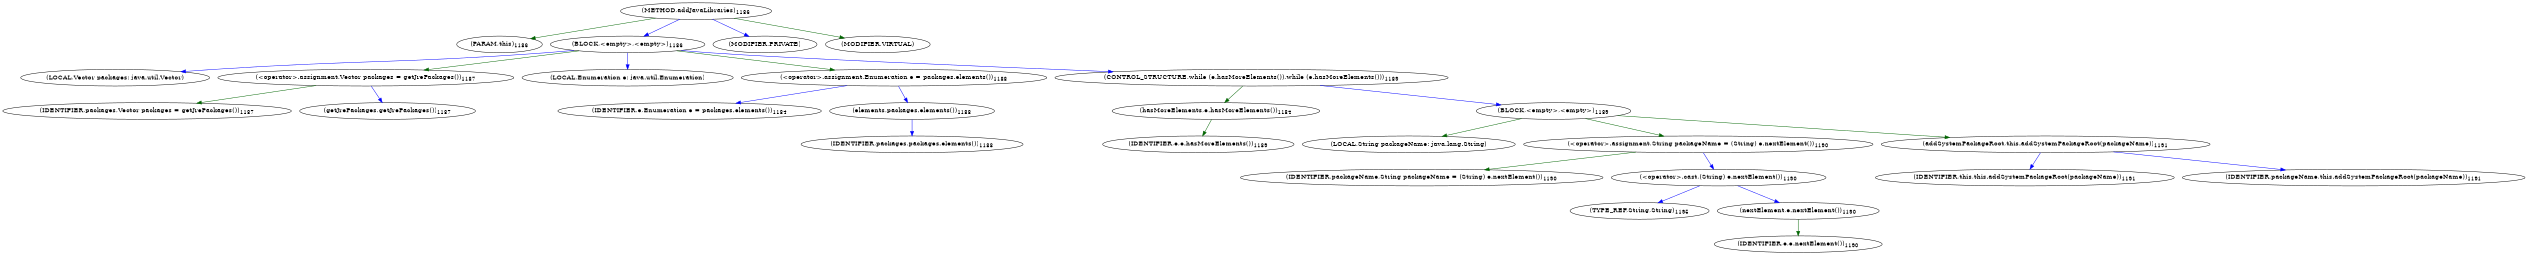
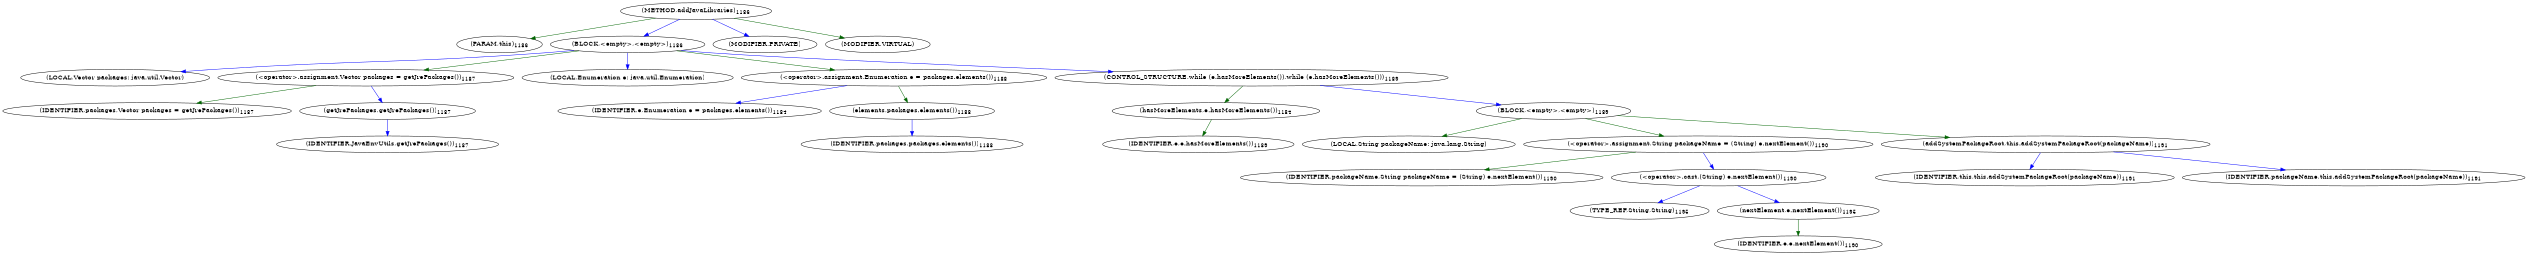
(902, 92) -> (902, 92)
none -> (388, 144)
(1850, 210) -> (1850, 210)
